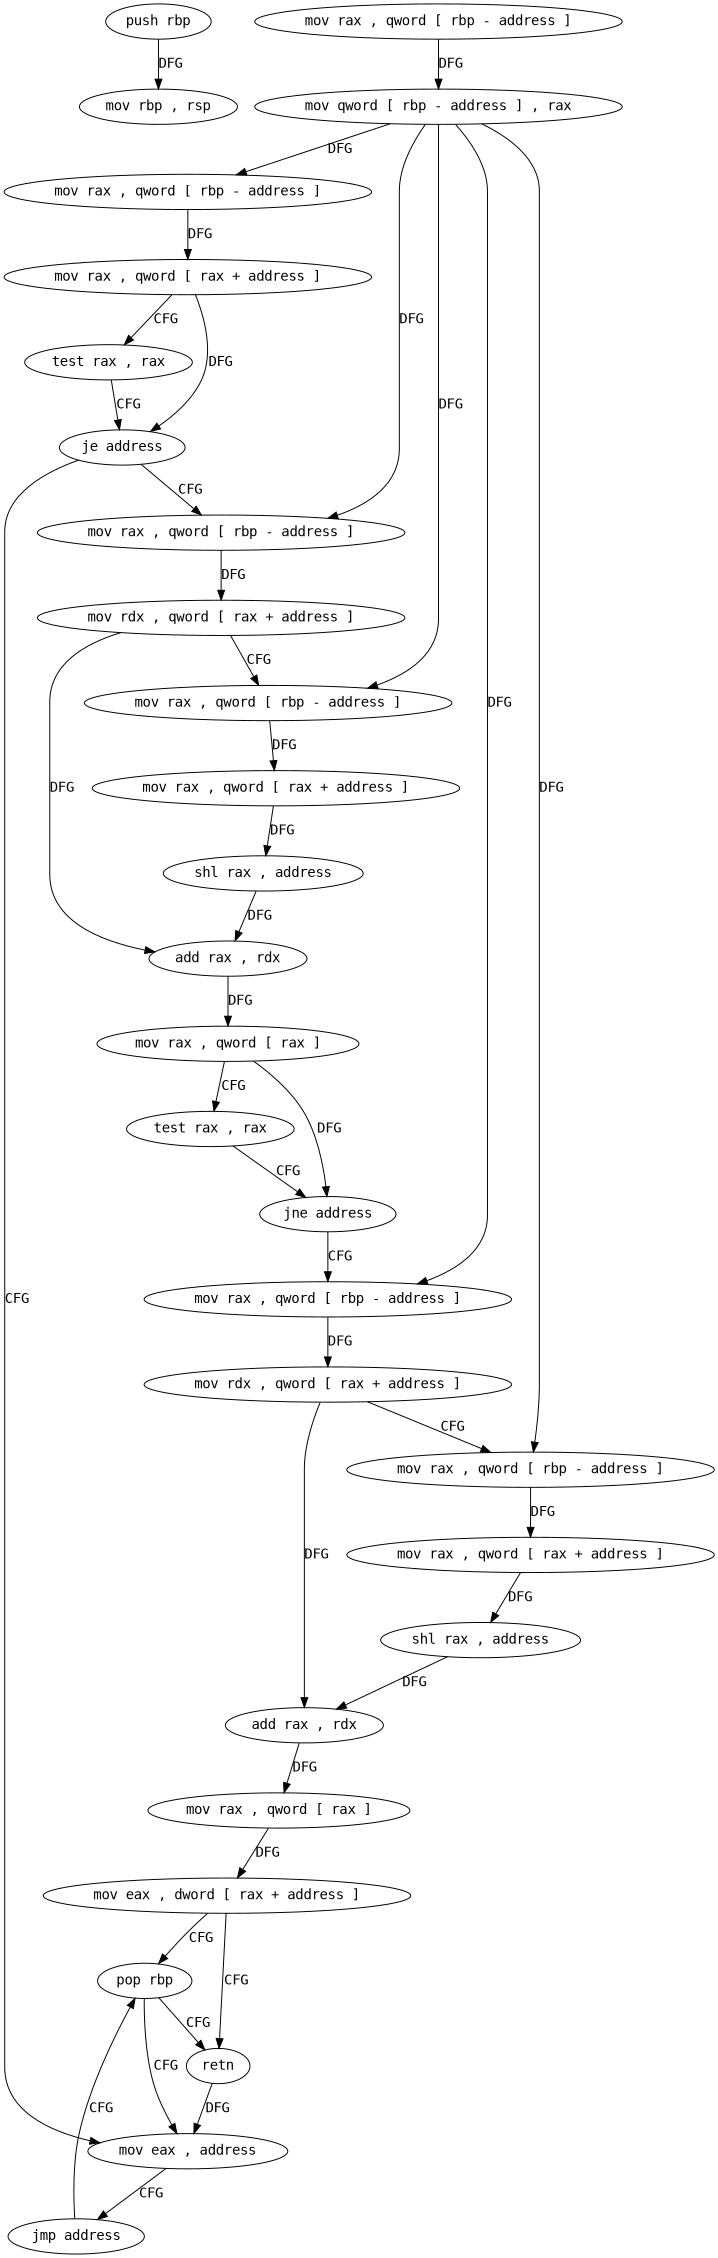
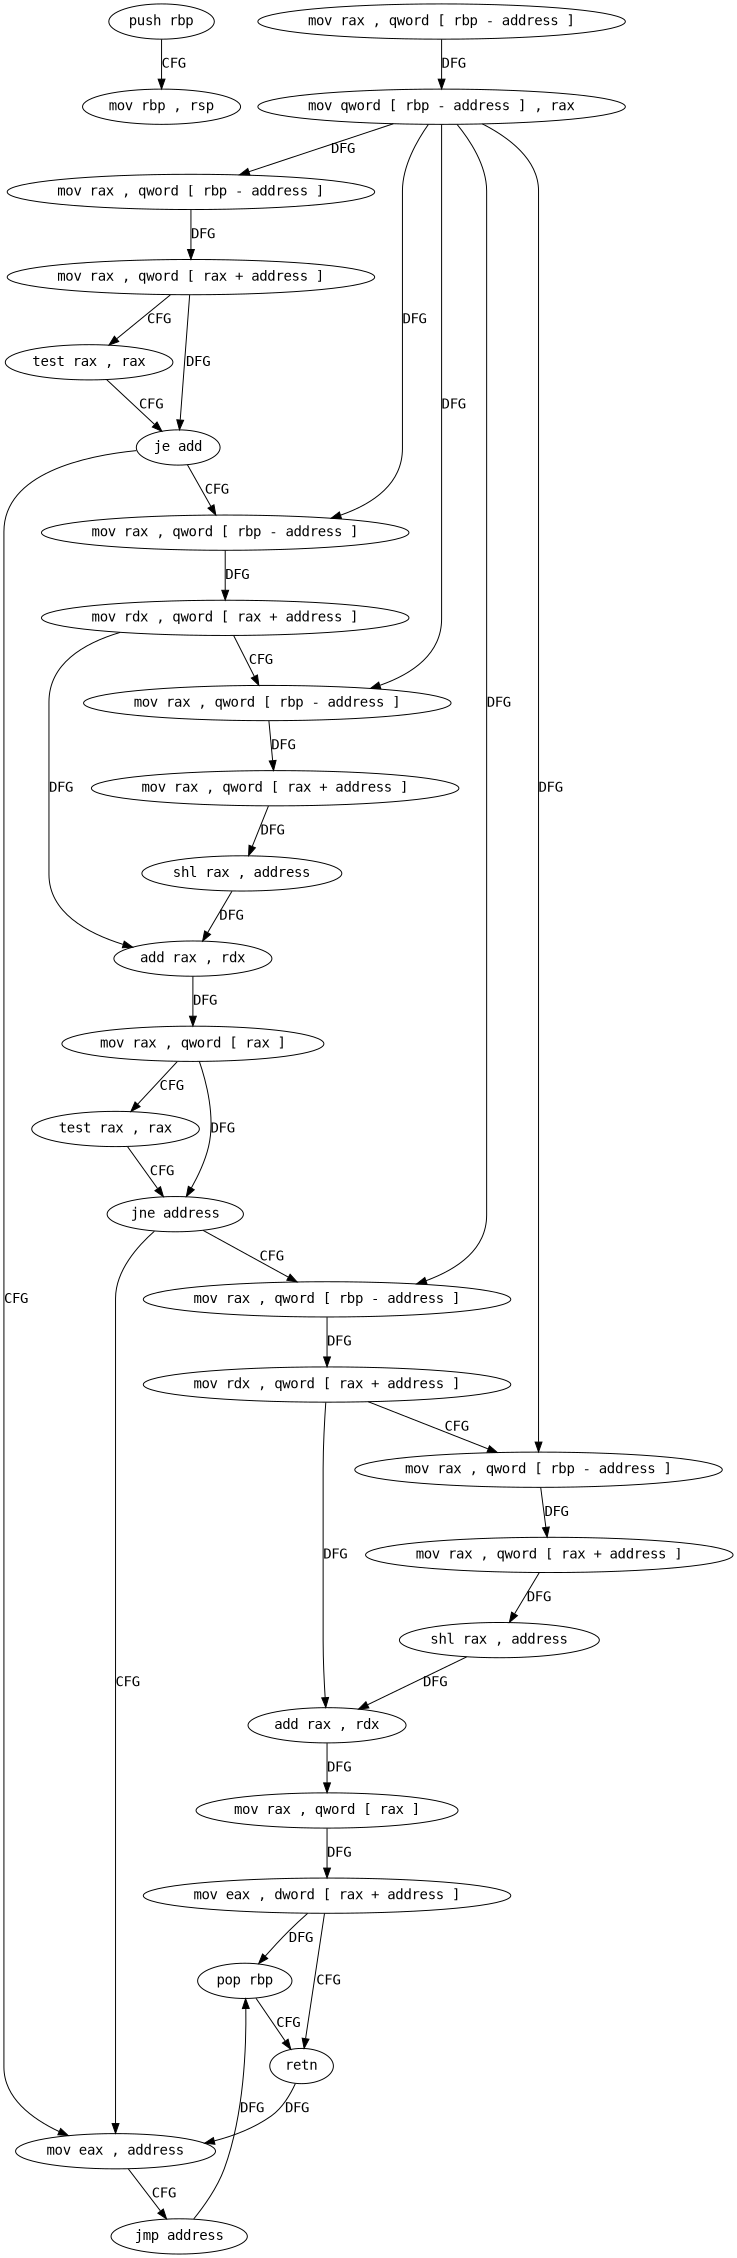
(171, 64) -> (174, 64)
(122, 447) -> (178, 447)
(201, 1938) -> (301, 1938)
(149, 2064) -> (116, 1671)
(101, 2109) -> (252, 2109)
